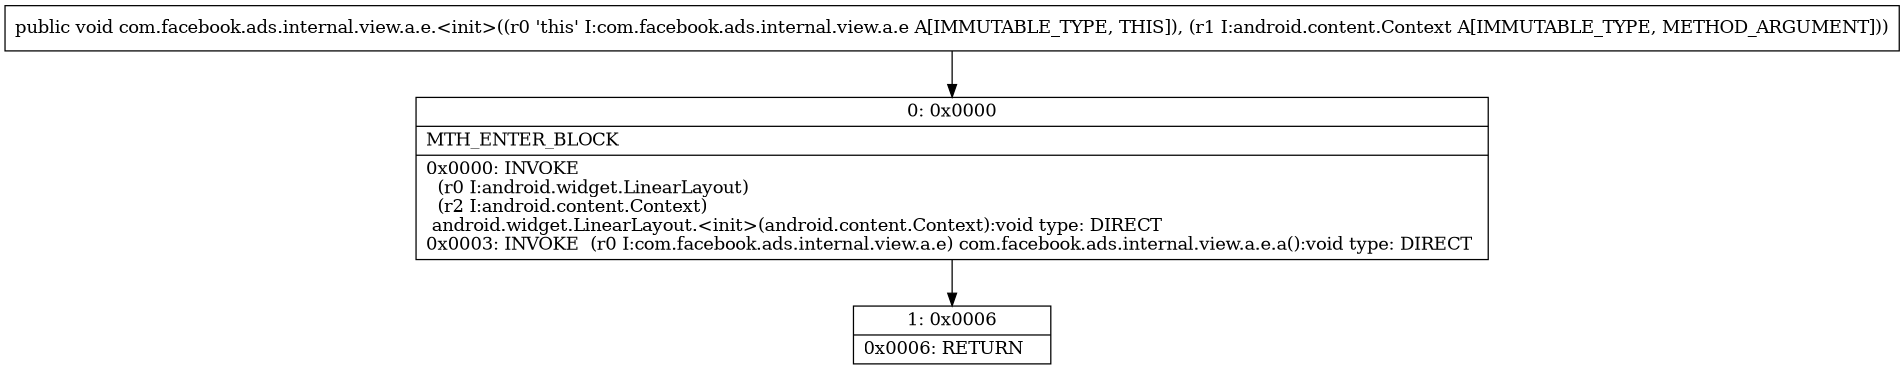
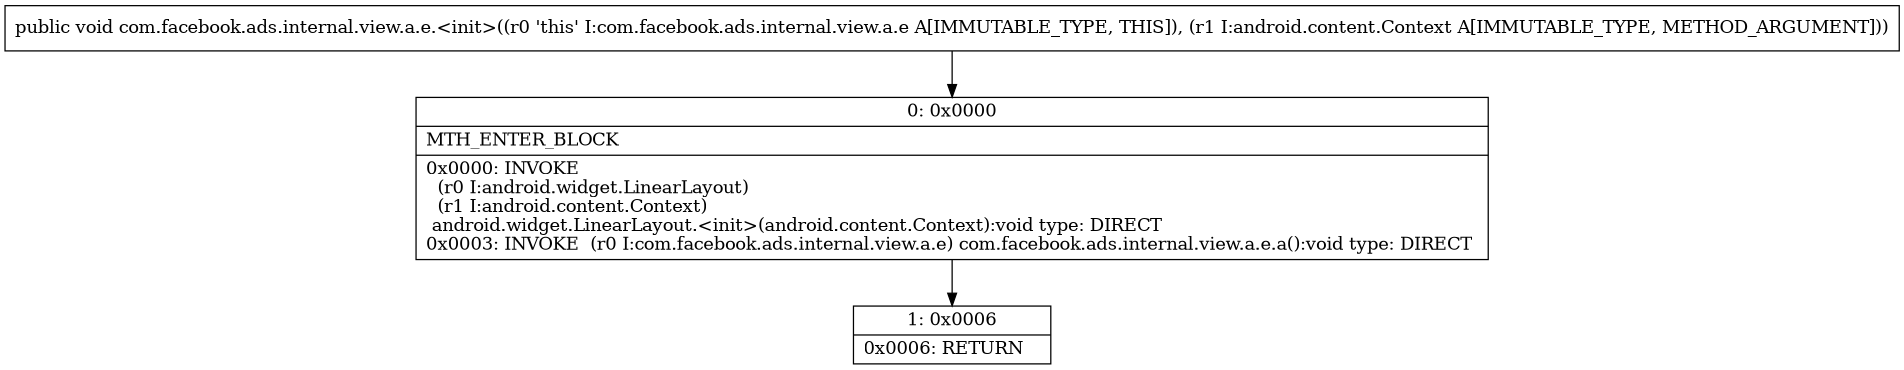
(567, 207) -> (567, 207)
